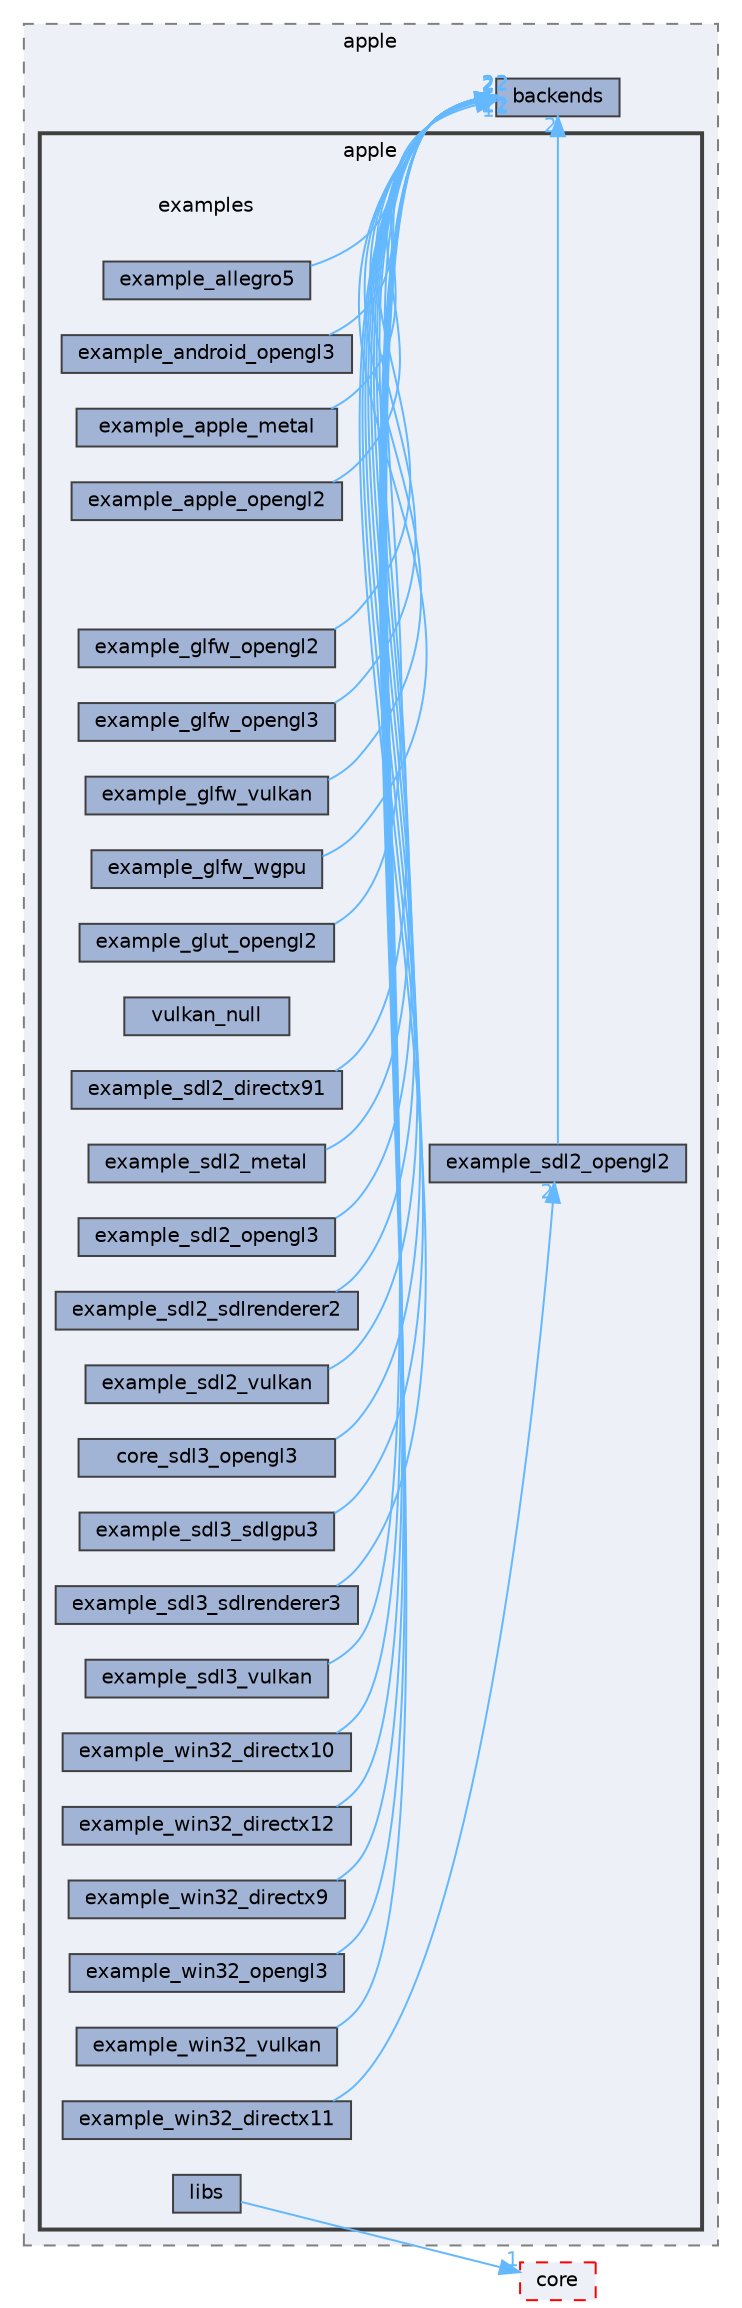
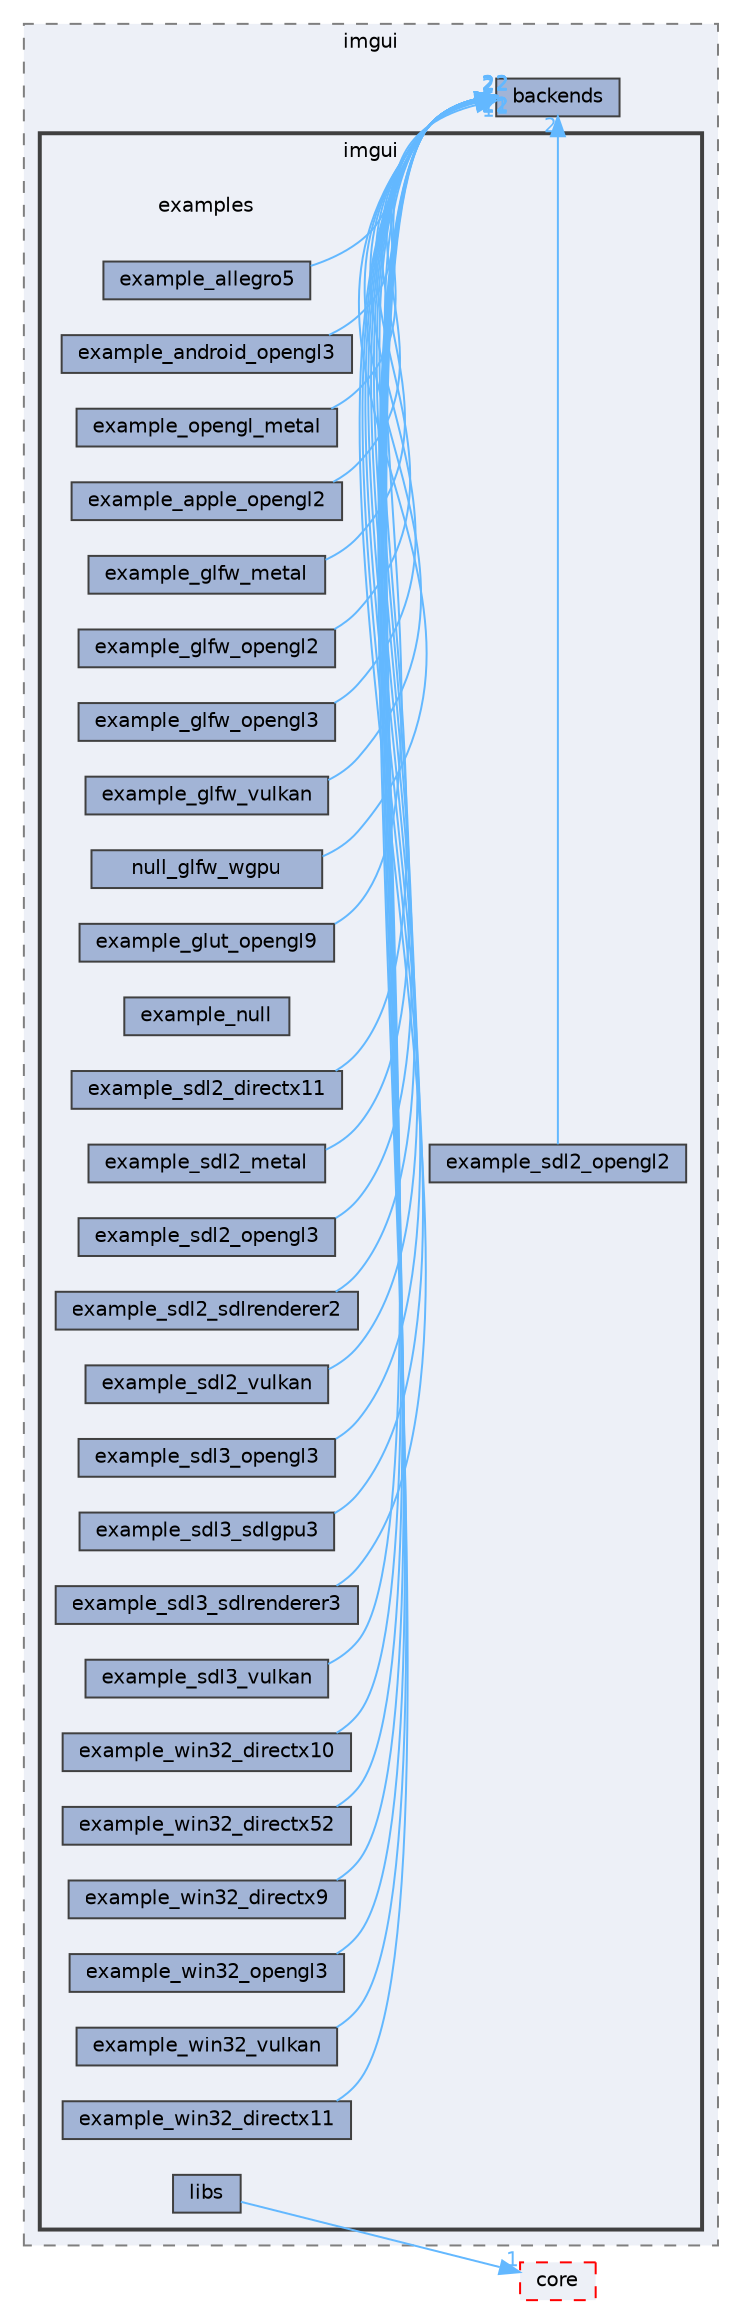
(371, 43) -> (371, 43)
(207, 428) -> (207, 428)
none -> (207, 575)
(207, 869) -> (207, 869)
(207, 943) -> (207, 943)
(207, 1016) -> (207, 1016)
(207, 1090) -> (207, 1090)
(207, 1458) -> (207, 1458)
(494, 1669) -> (392, 1091)
(207, 1826) -> (207, 1826)
